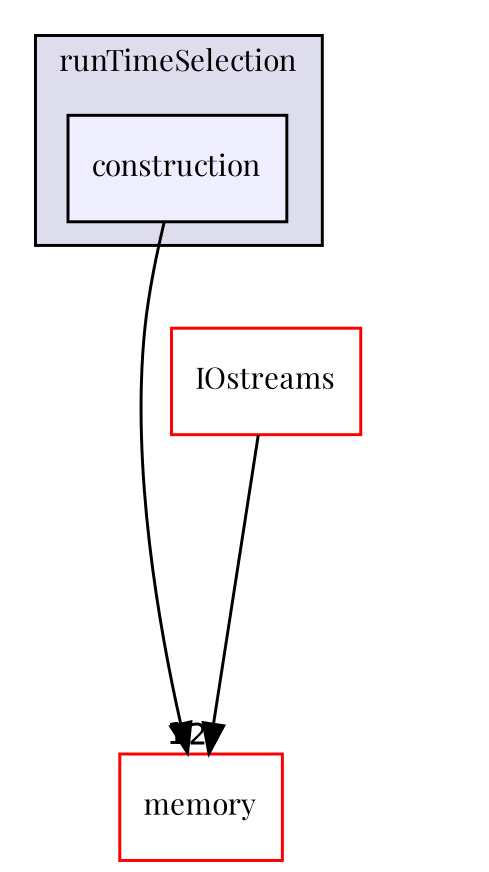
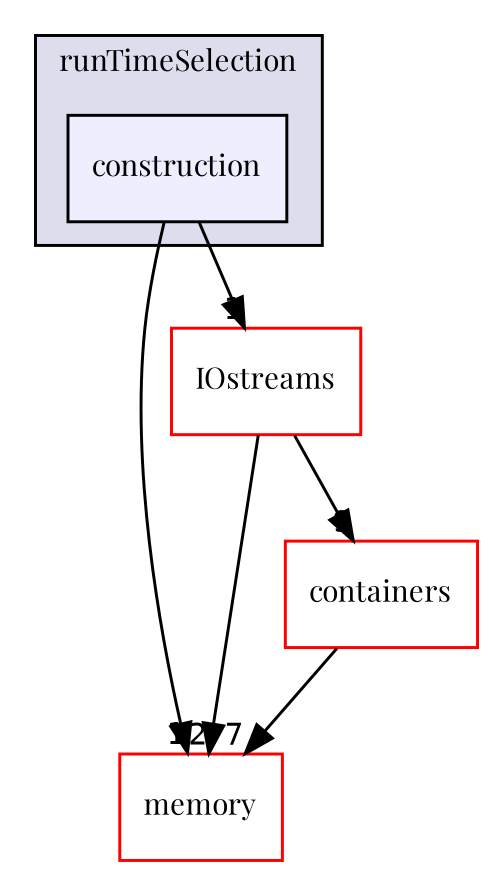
none -> (217, 263)
none -> (381, 594)
